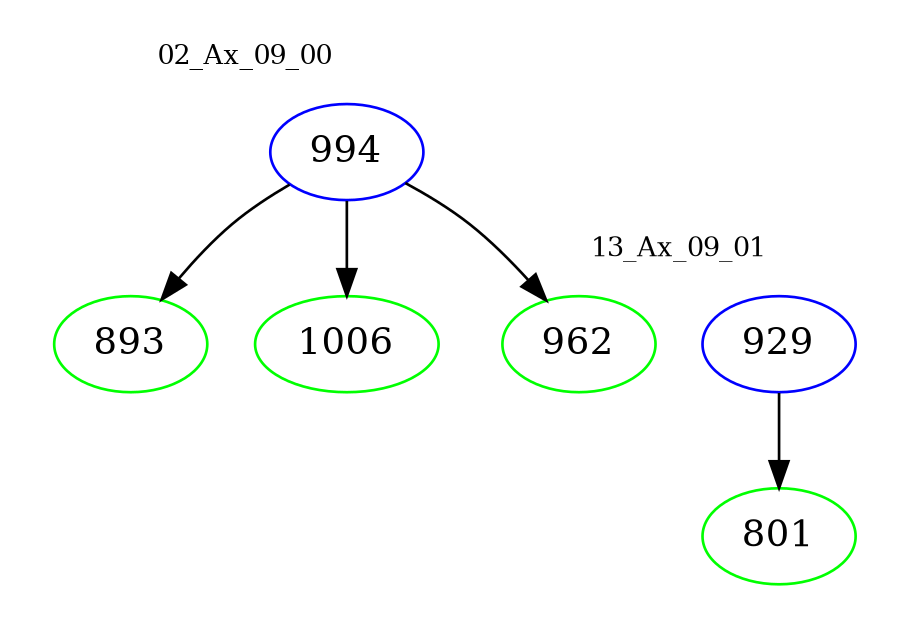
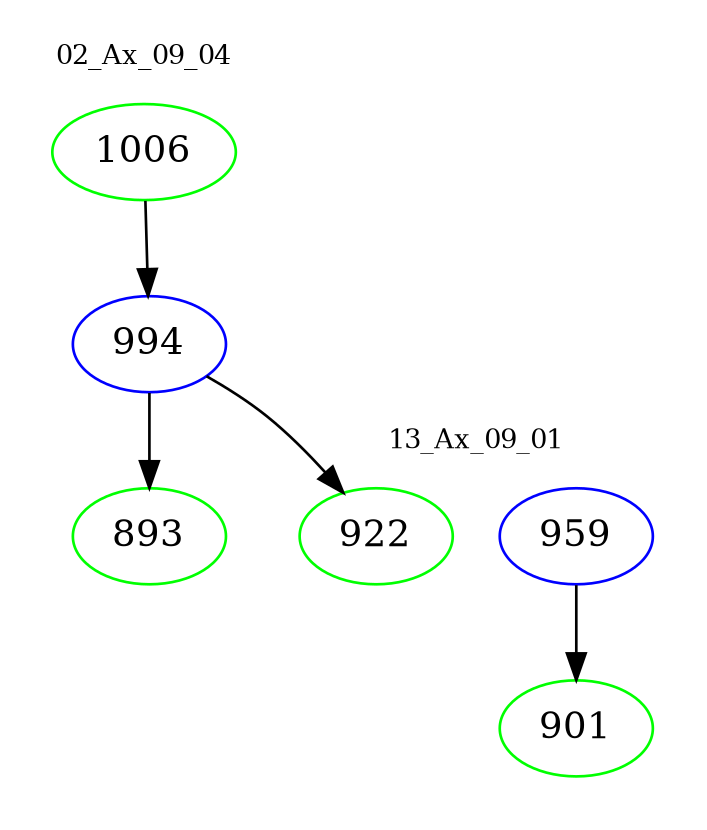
(245, 57) -> (144, 57)
(347, 235) -> (146, 235)
(579, 344) -> (376, 536)
(779, 344) -> (576, 536)
(779, 536) -> (576, 728)
